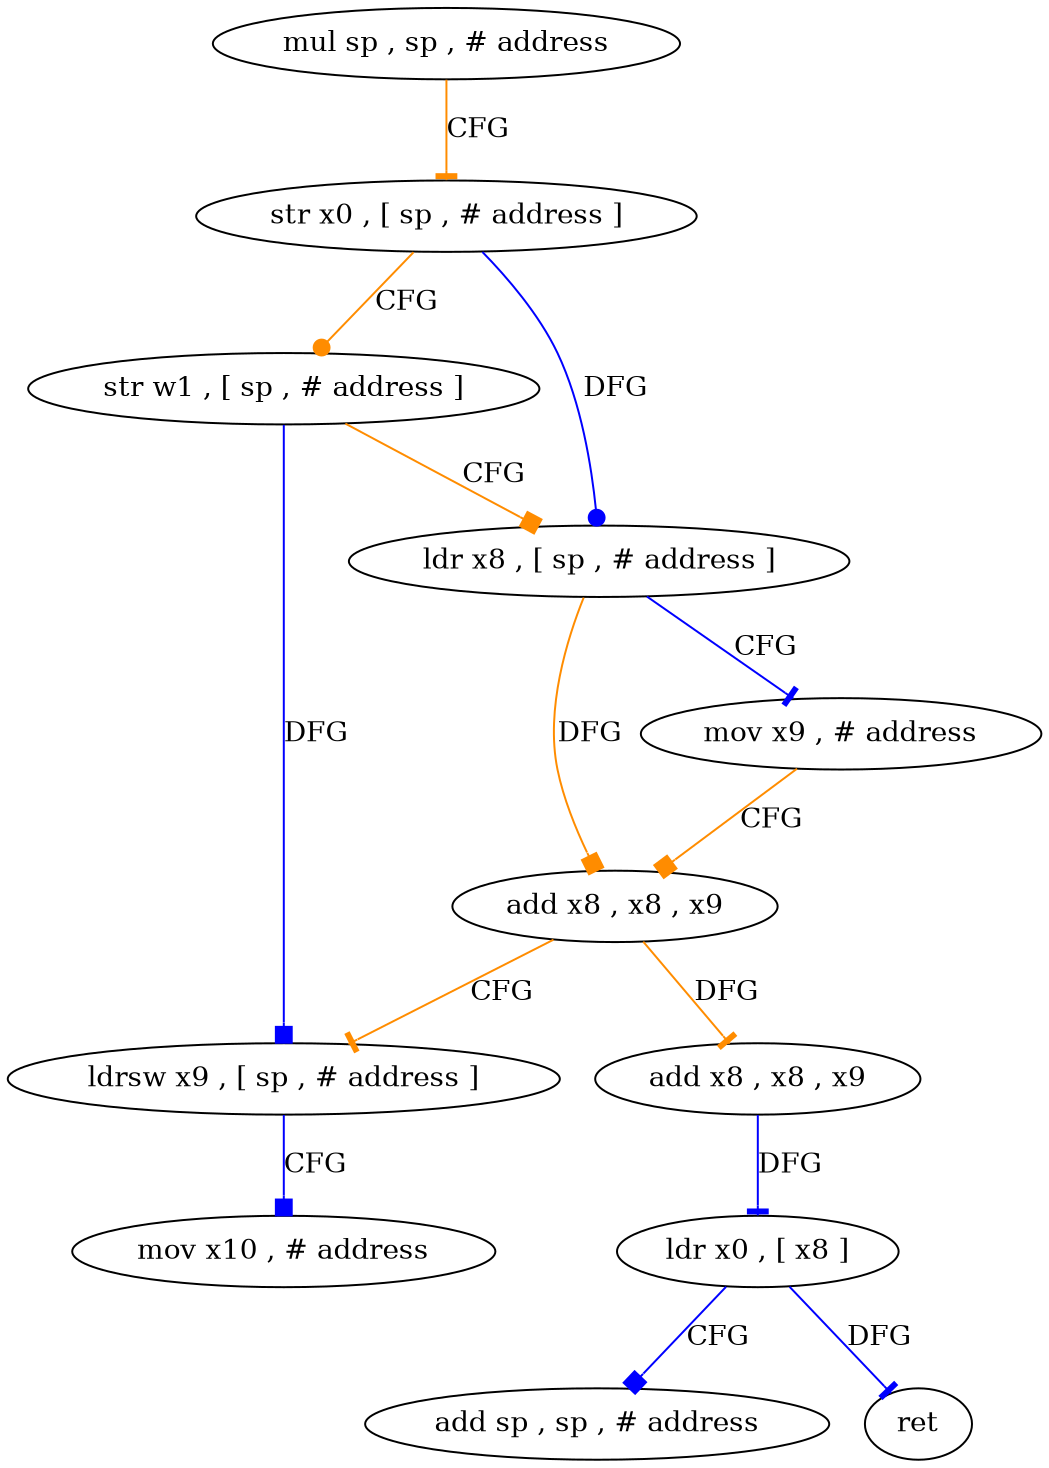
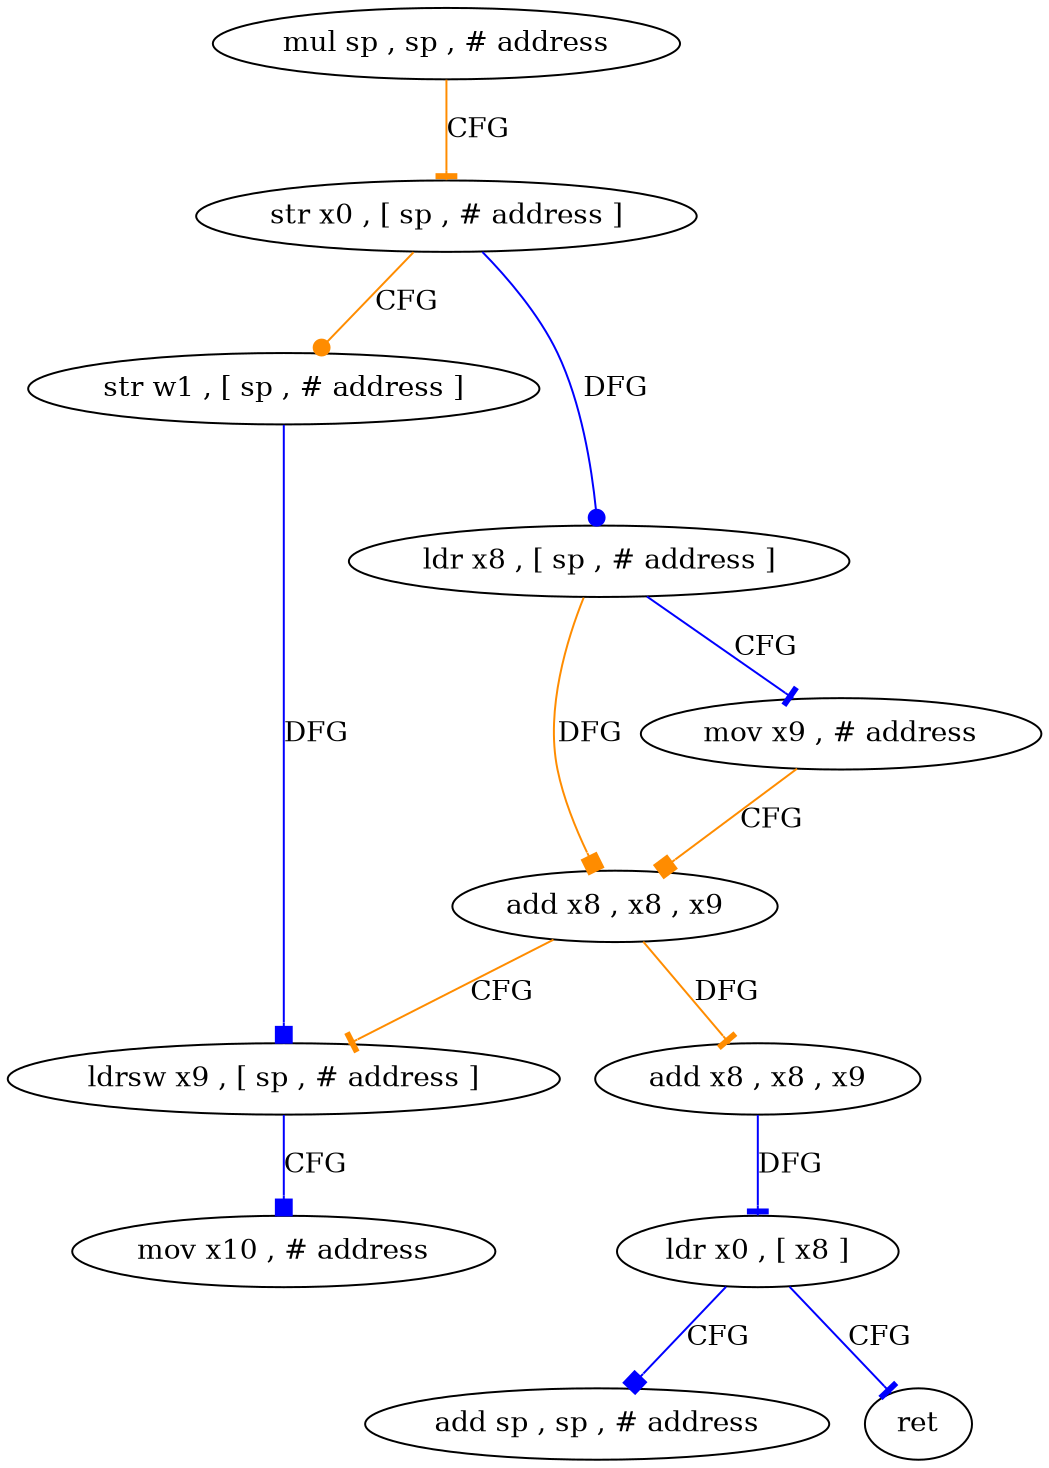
(433, 470) -> none
(880, 1338) -> (880, 1338)
